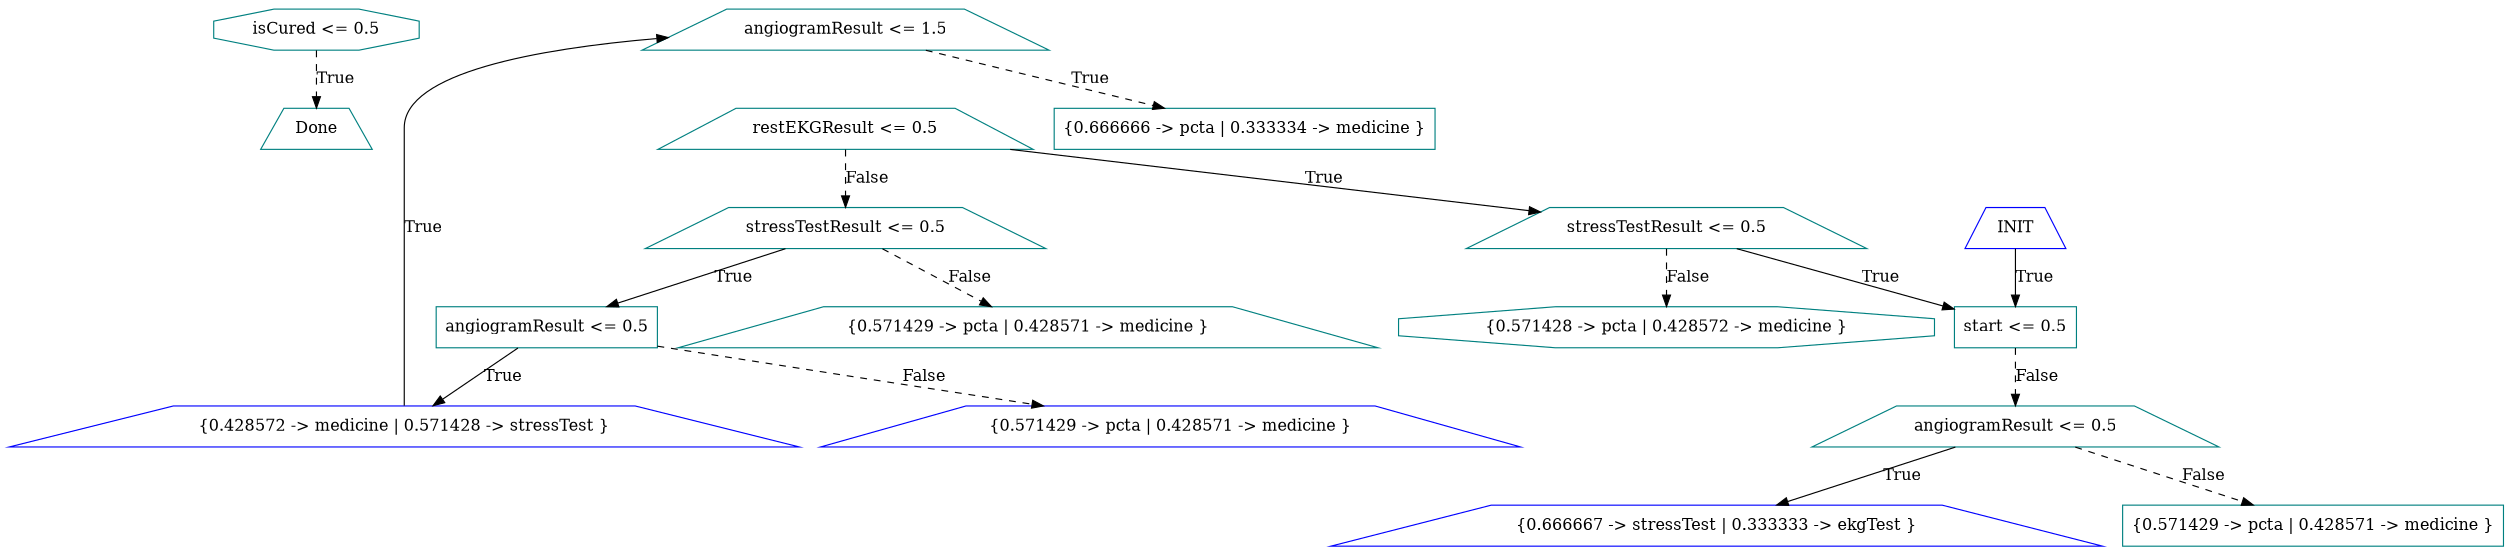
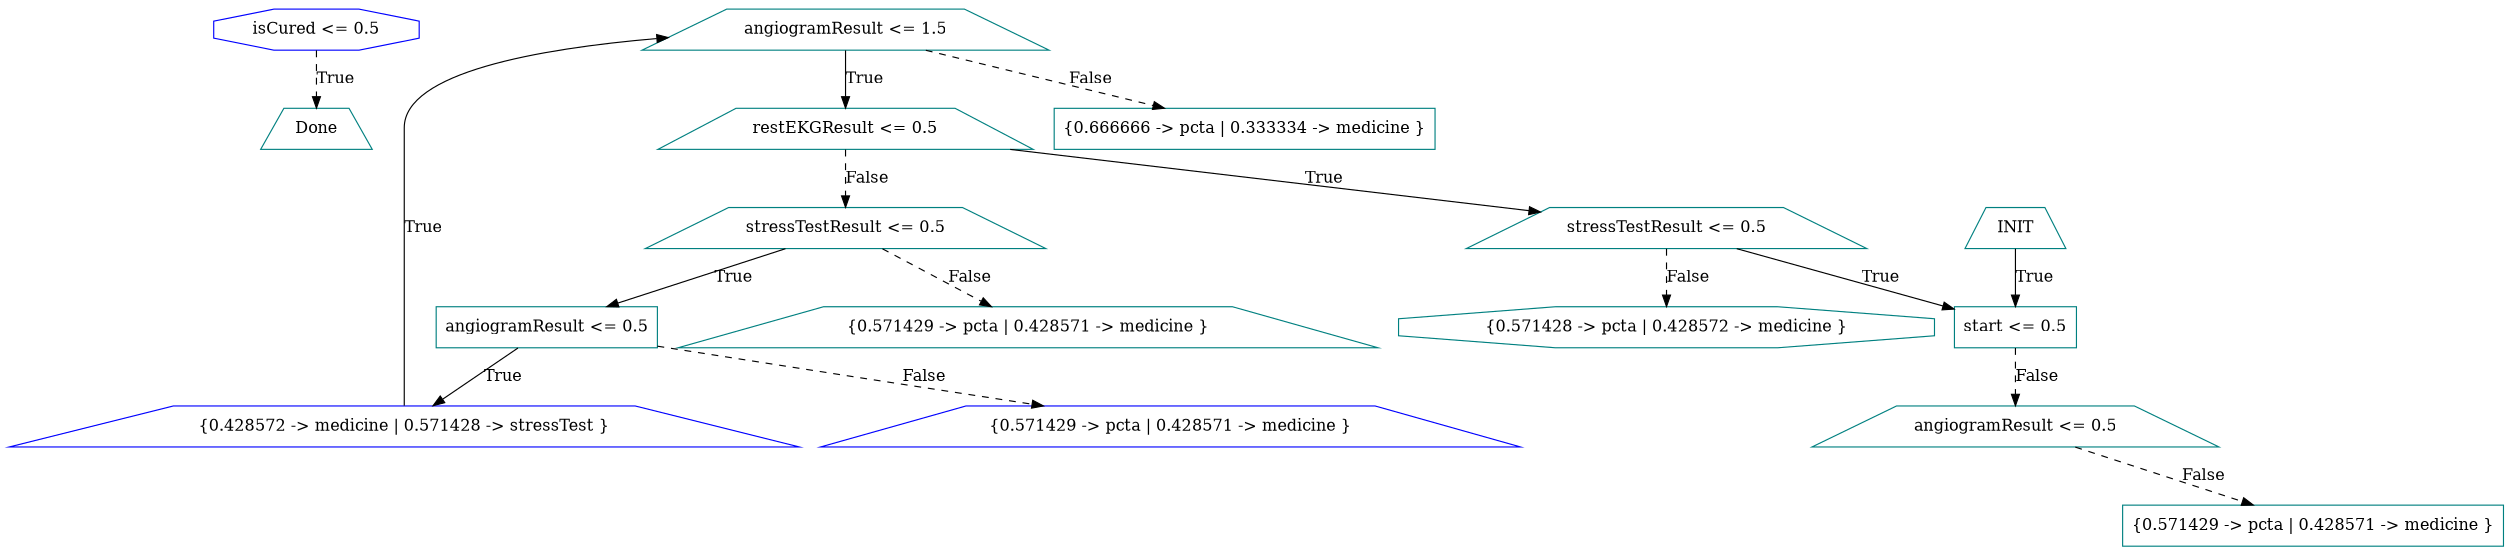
(316, 30) -> (316, 30)
none -> (846, 74)
(1091, 79) -> (1091, 79)
(2015, 228) -> (2015, 228)
(1717, 526) -> none
